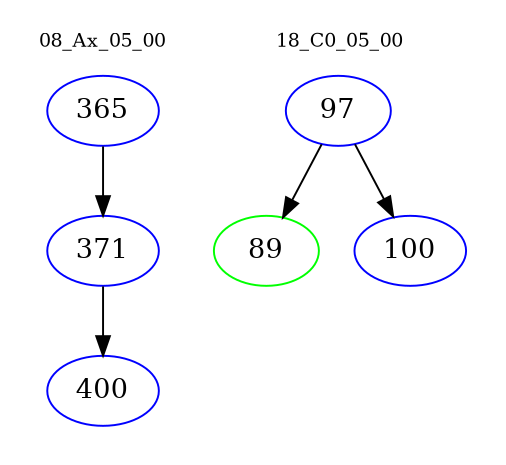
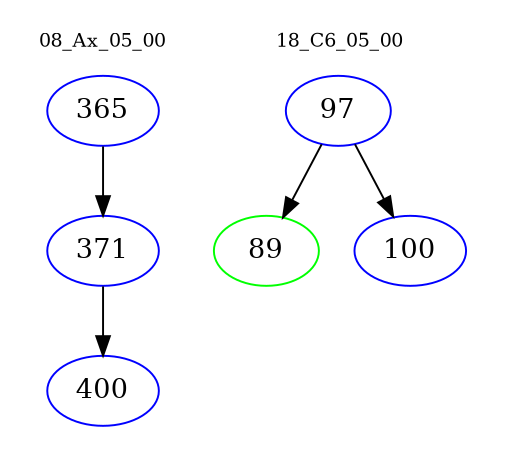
(340, 42) -> (340, 42)
